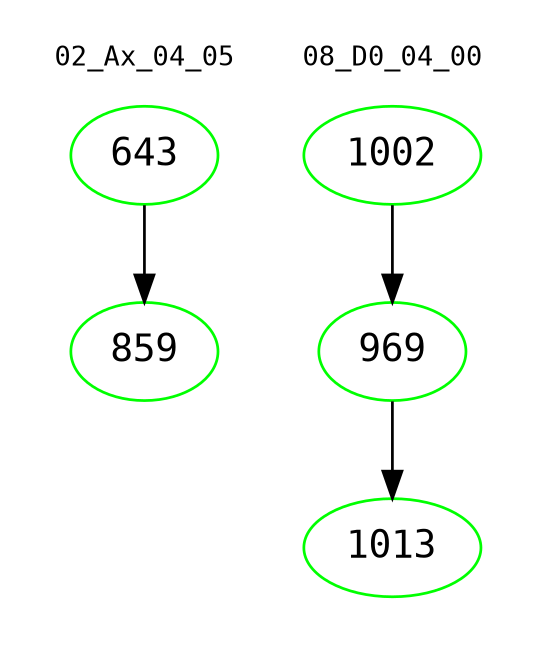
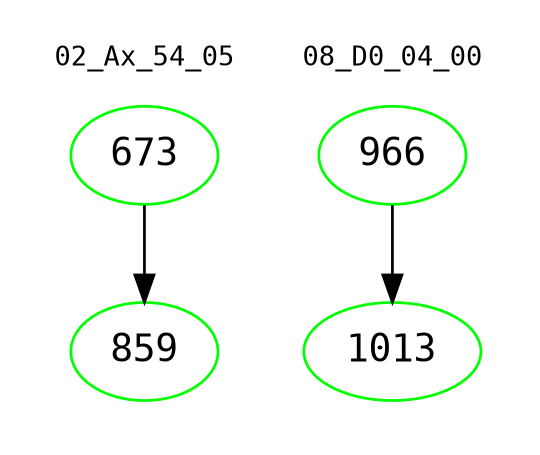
(146, 59) -> (146, 59)
(144, 155) -> (144, 155)
(392, 155) -> none
(392, 352) -> (392, 155)
